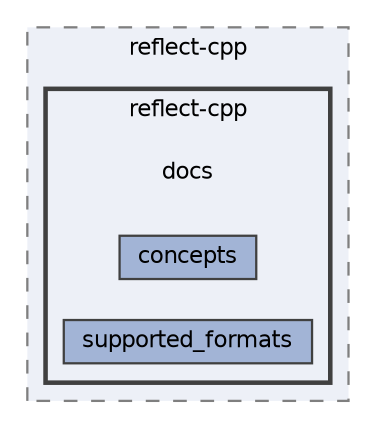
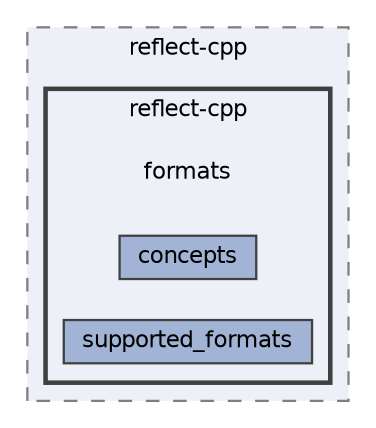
(188, 173) -> (188, 173)
